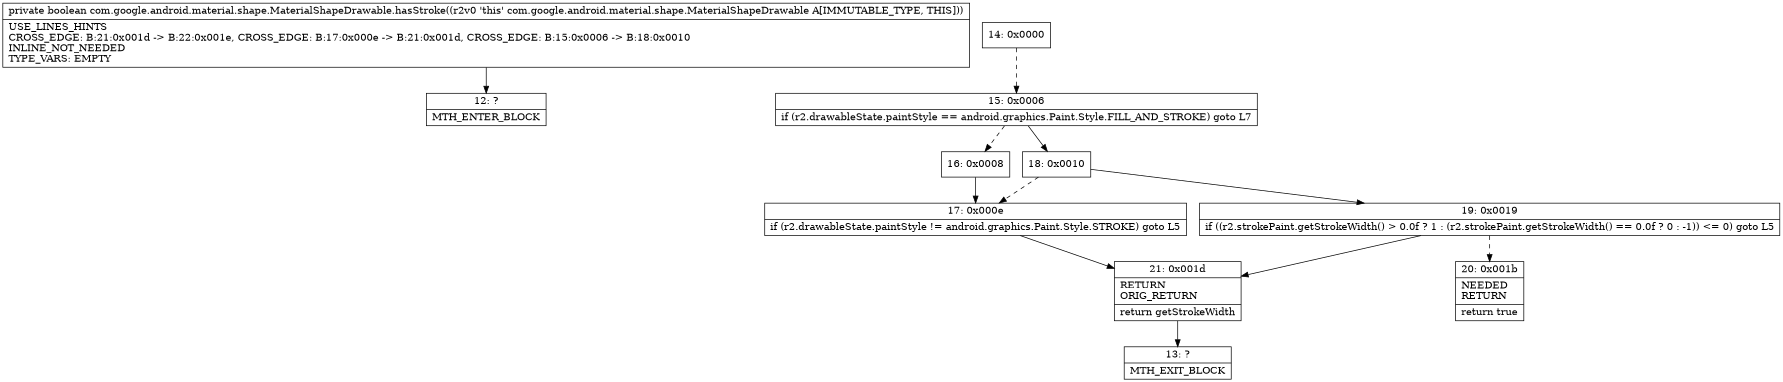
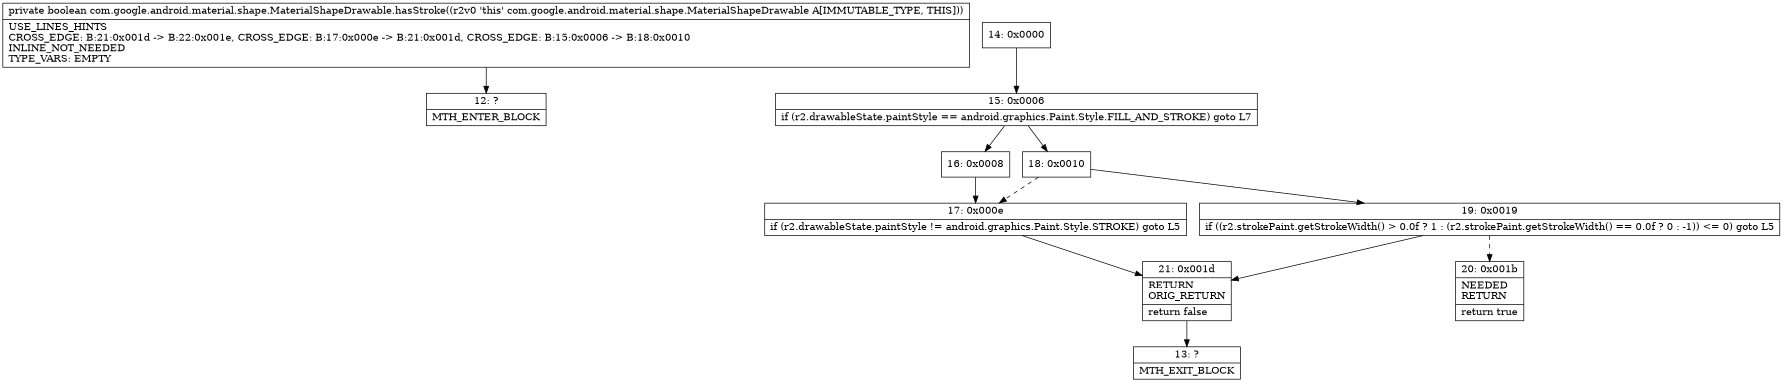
(1016, 67) -> (1016, 67)
(997, 136) -> (997, 136)
(1178, 312) -> (1178, 312)
